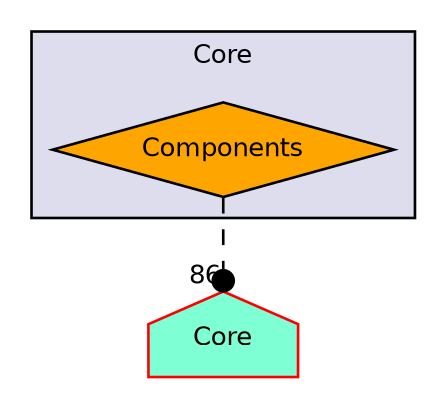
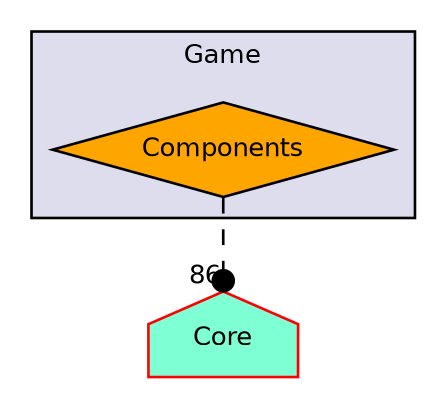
(223, 56) -> (223, 56)
